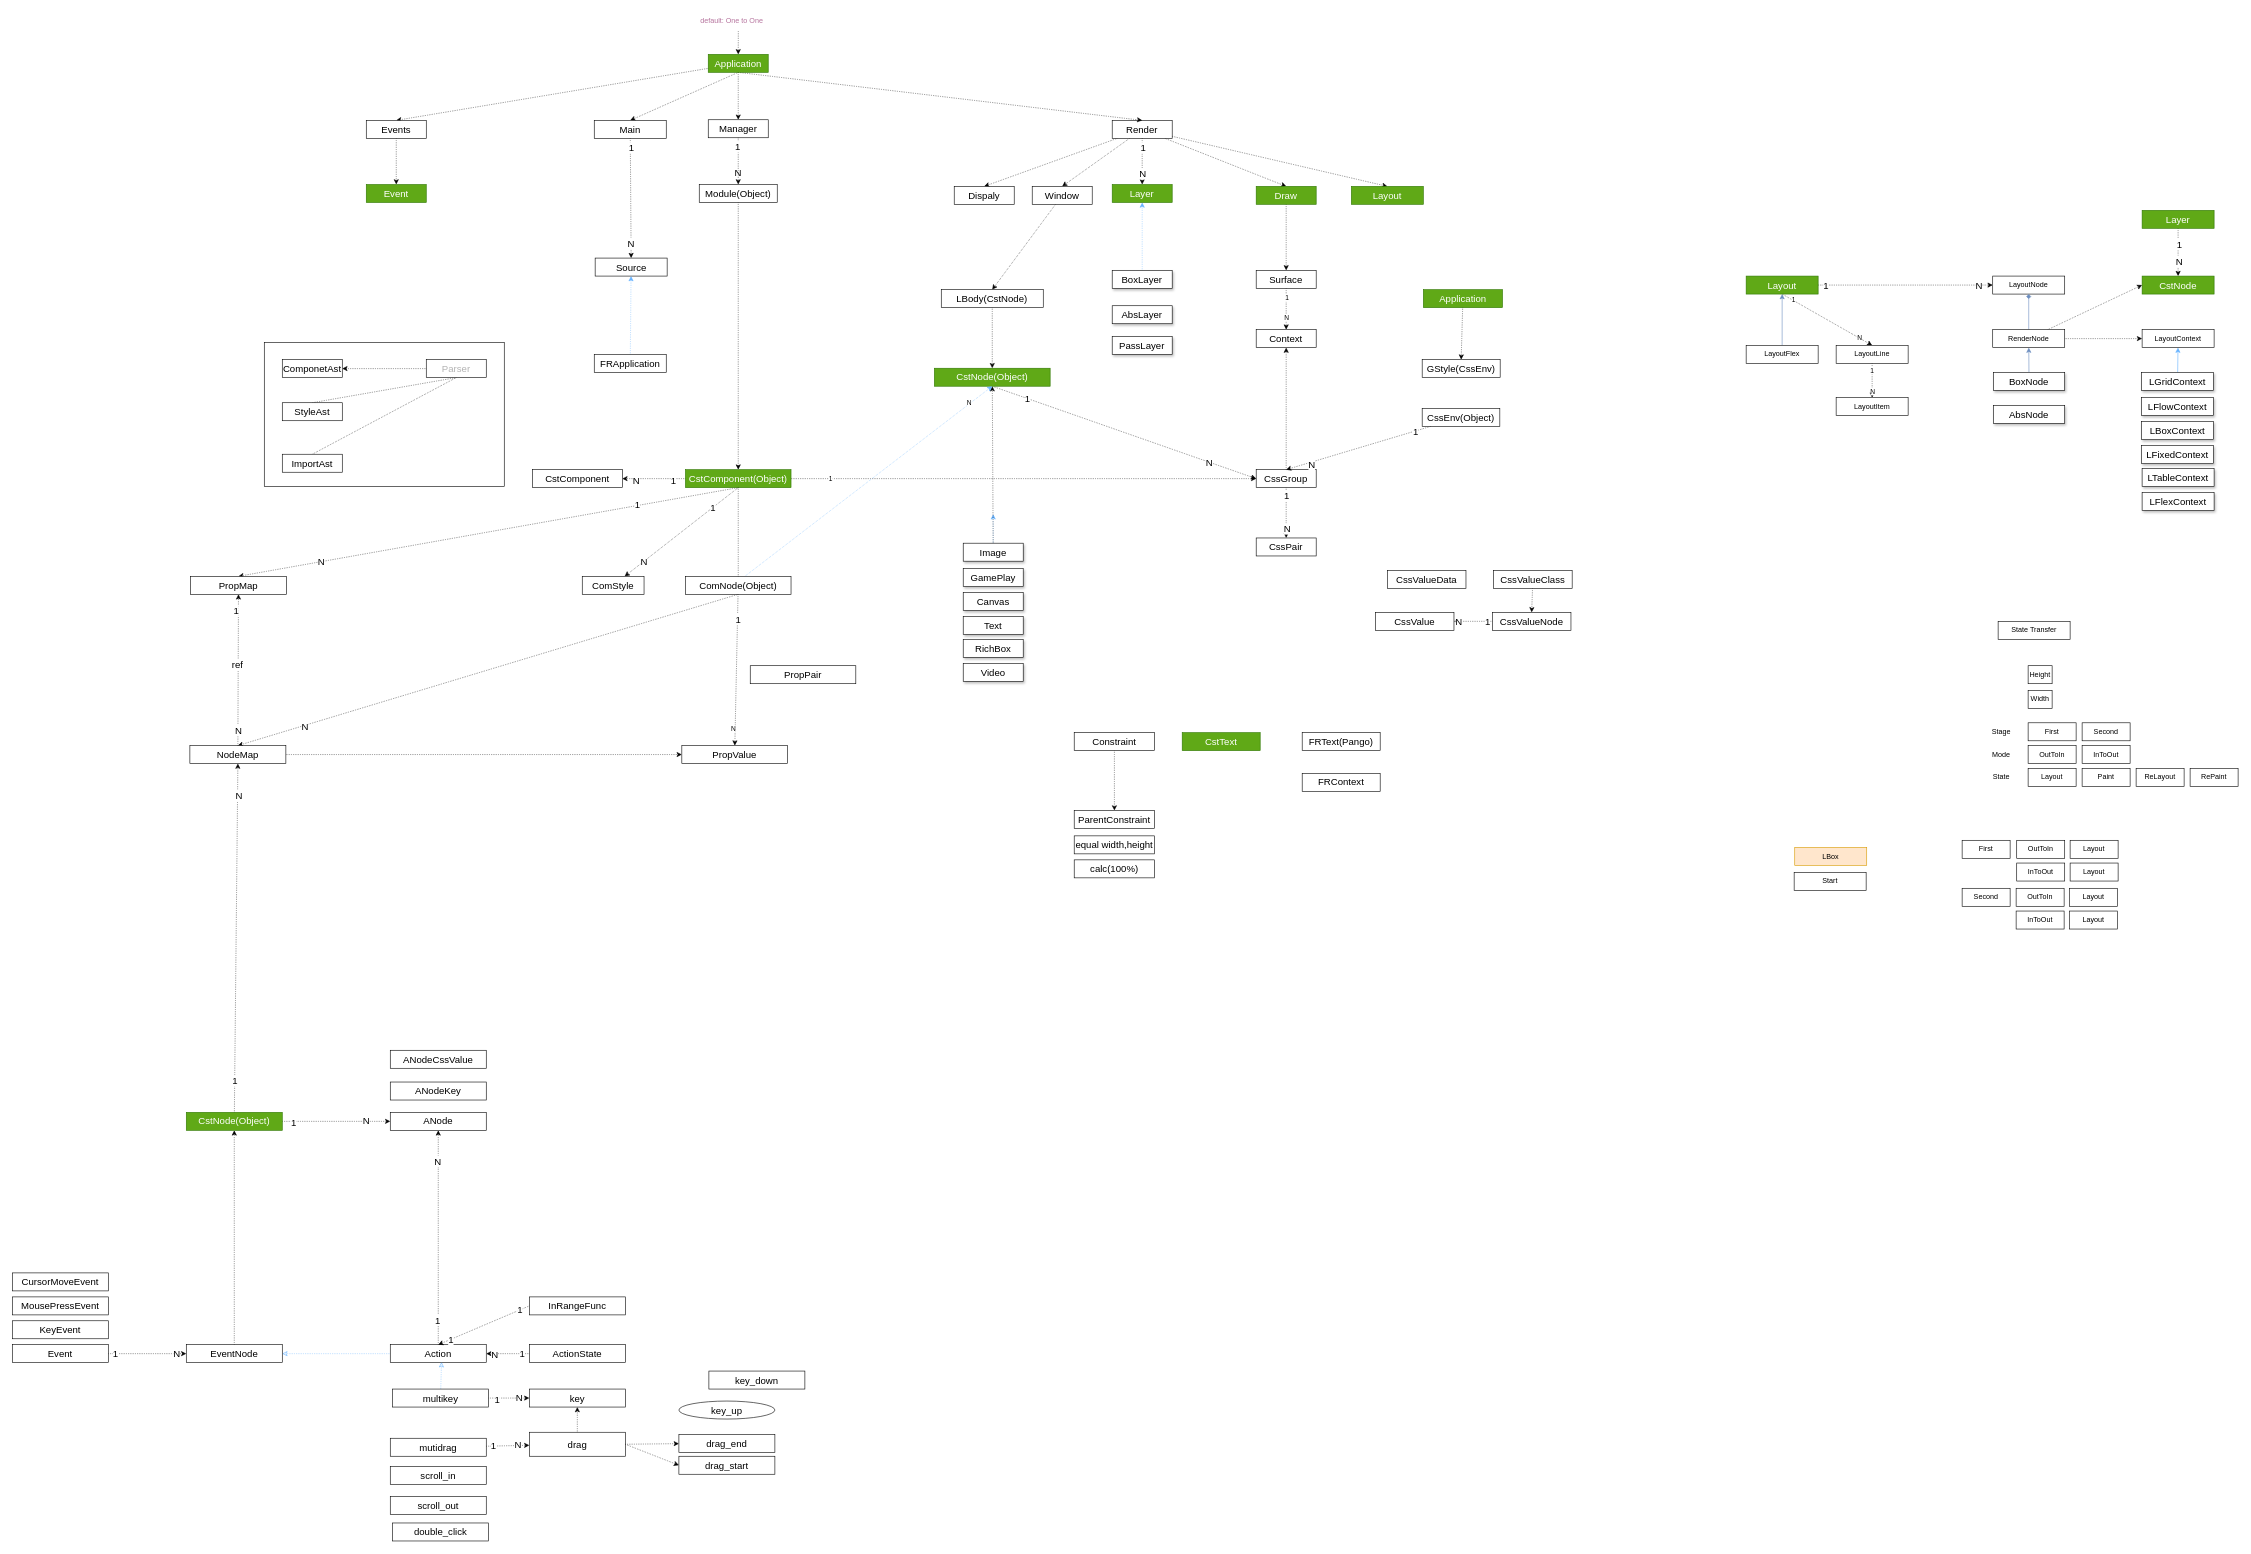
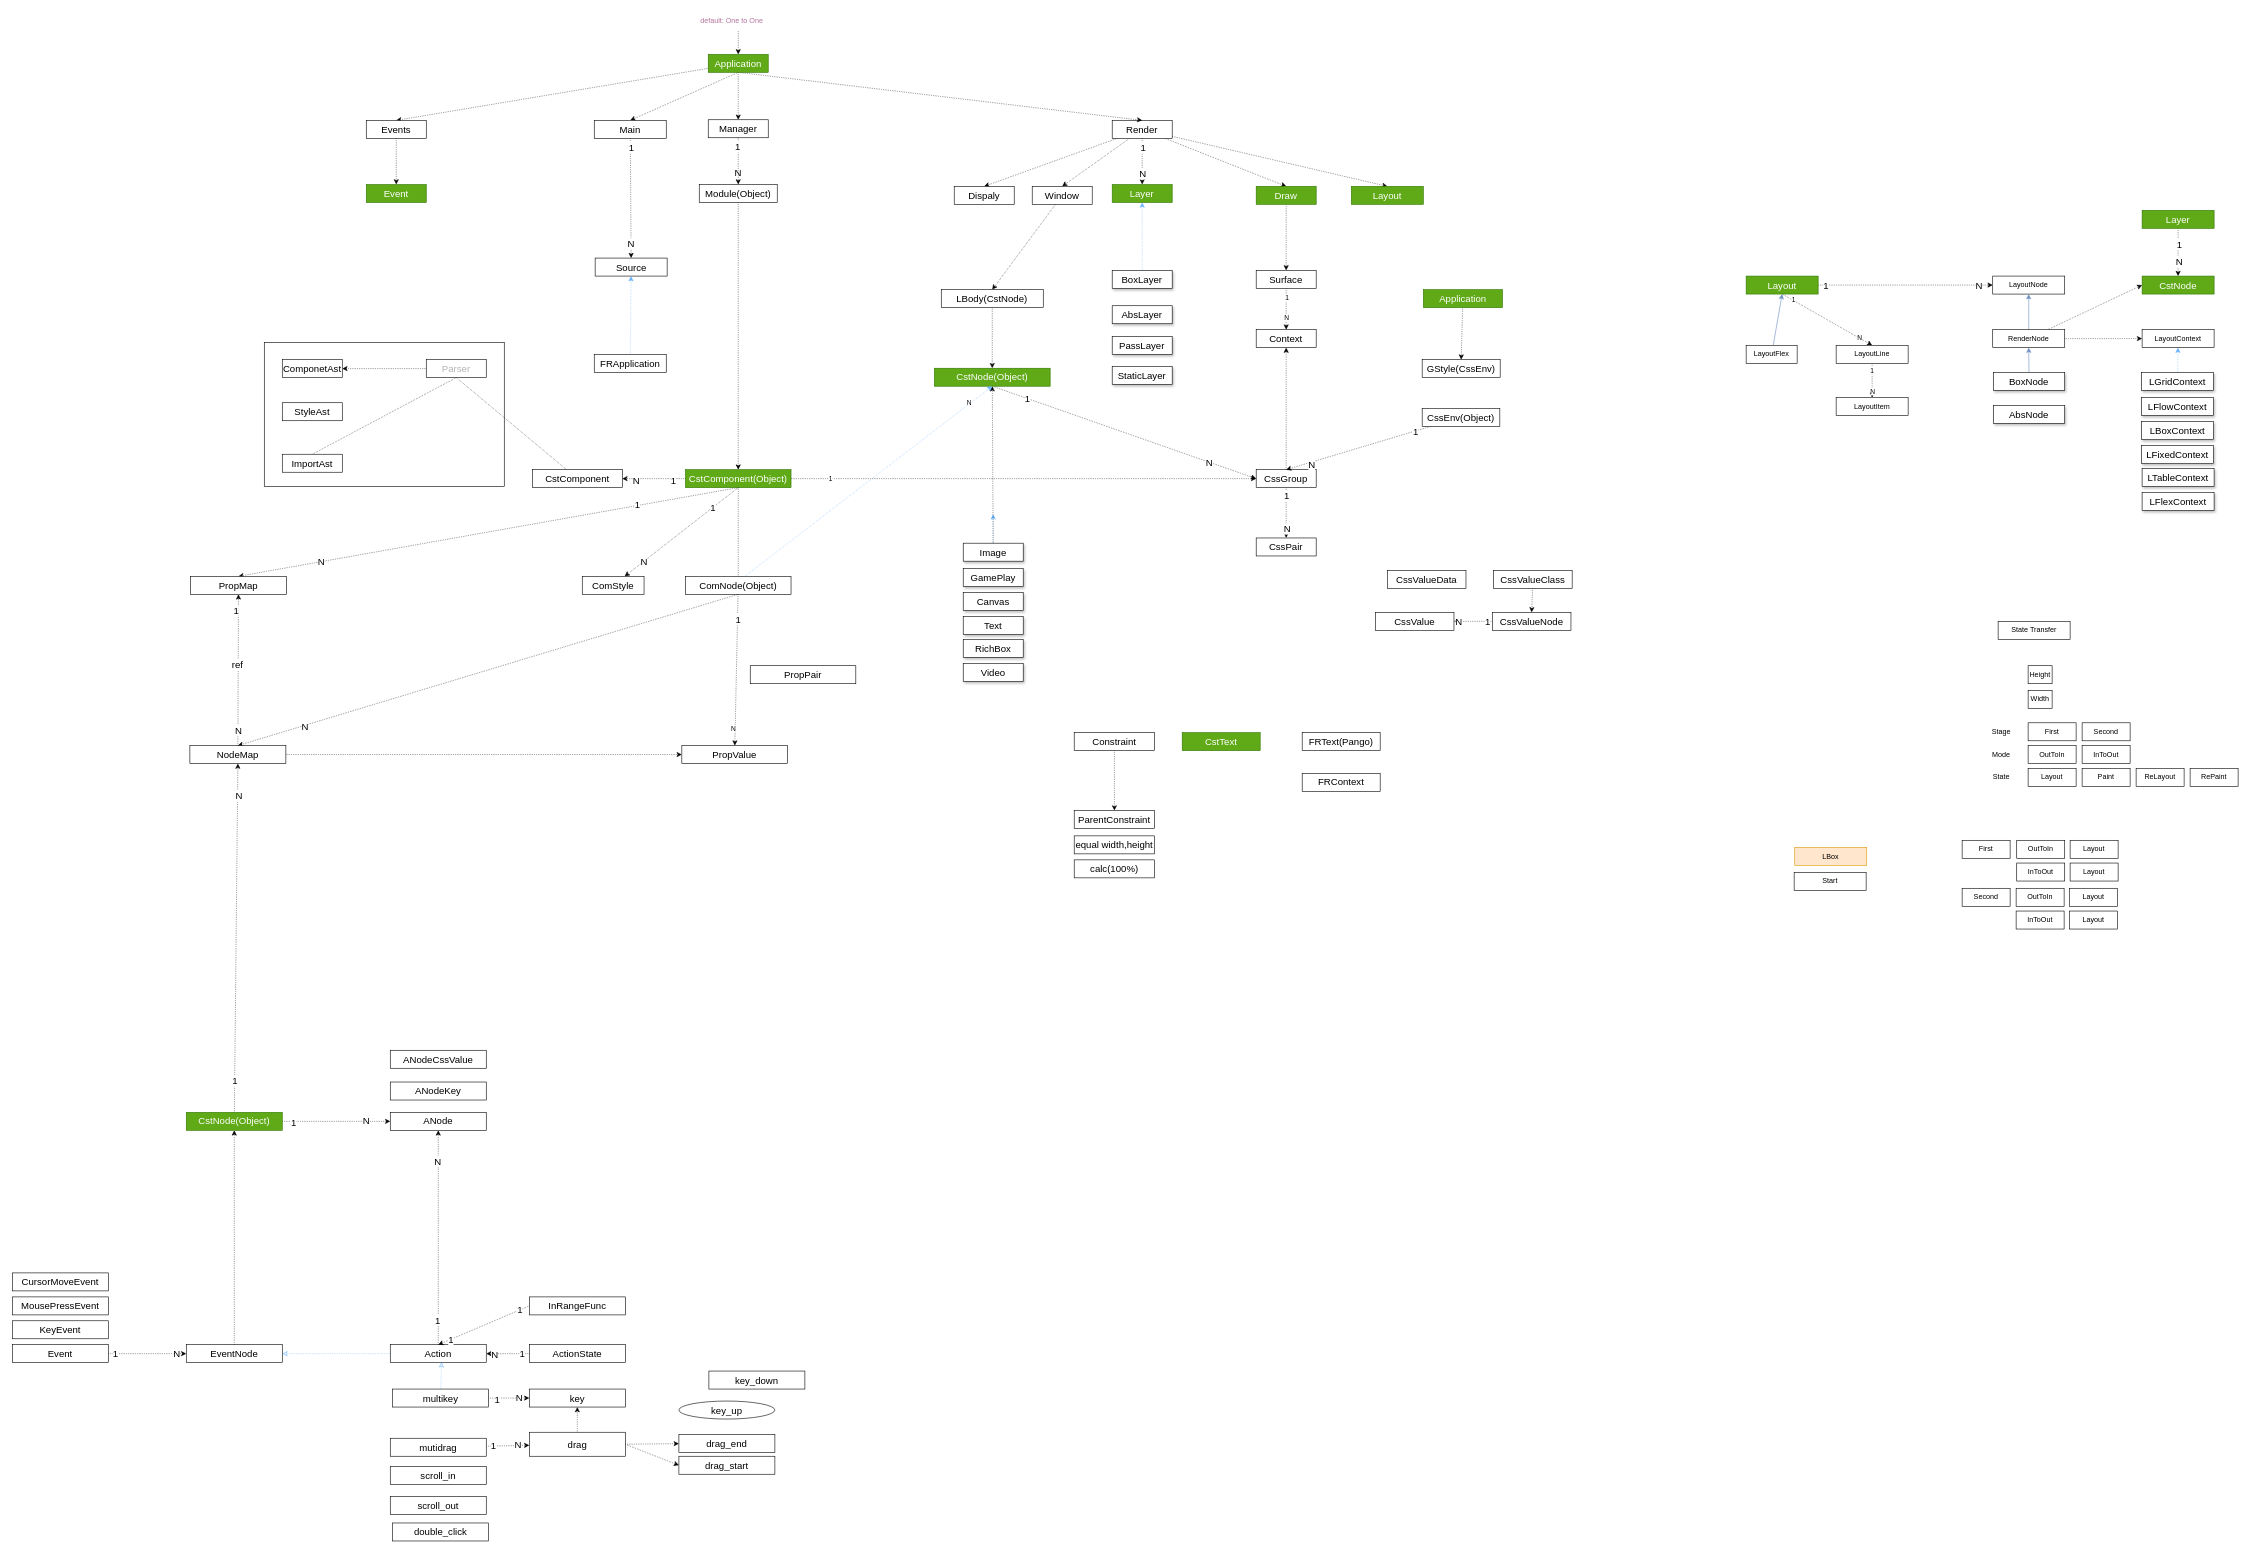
(2029, 300) -> (2029, 299)
(1782, 354) -> (1772, 354)
(2178, 362) -> (2178, 362)
none -> (1142, 375)
(383, 390) -> (512, 424)
